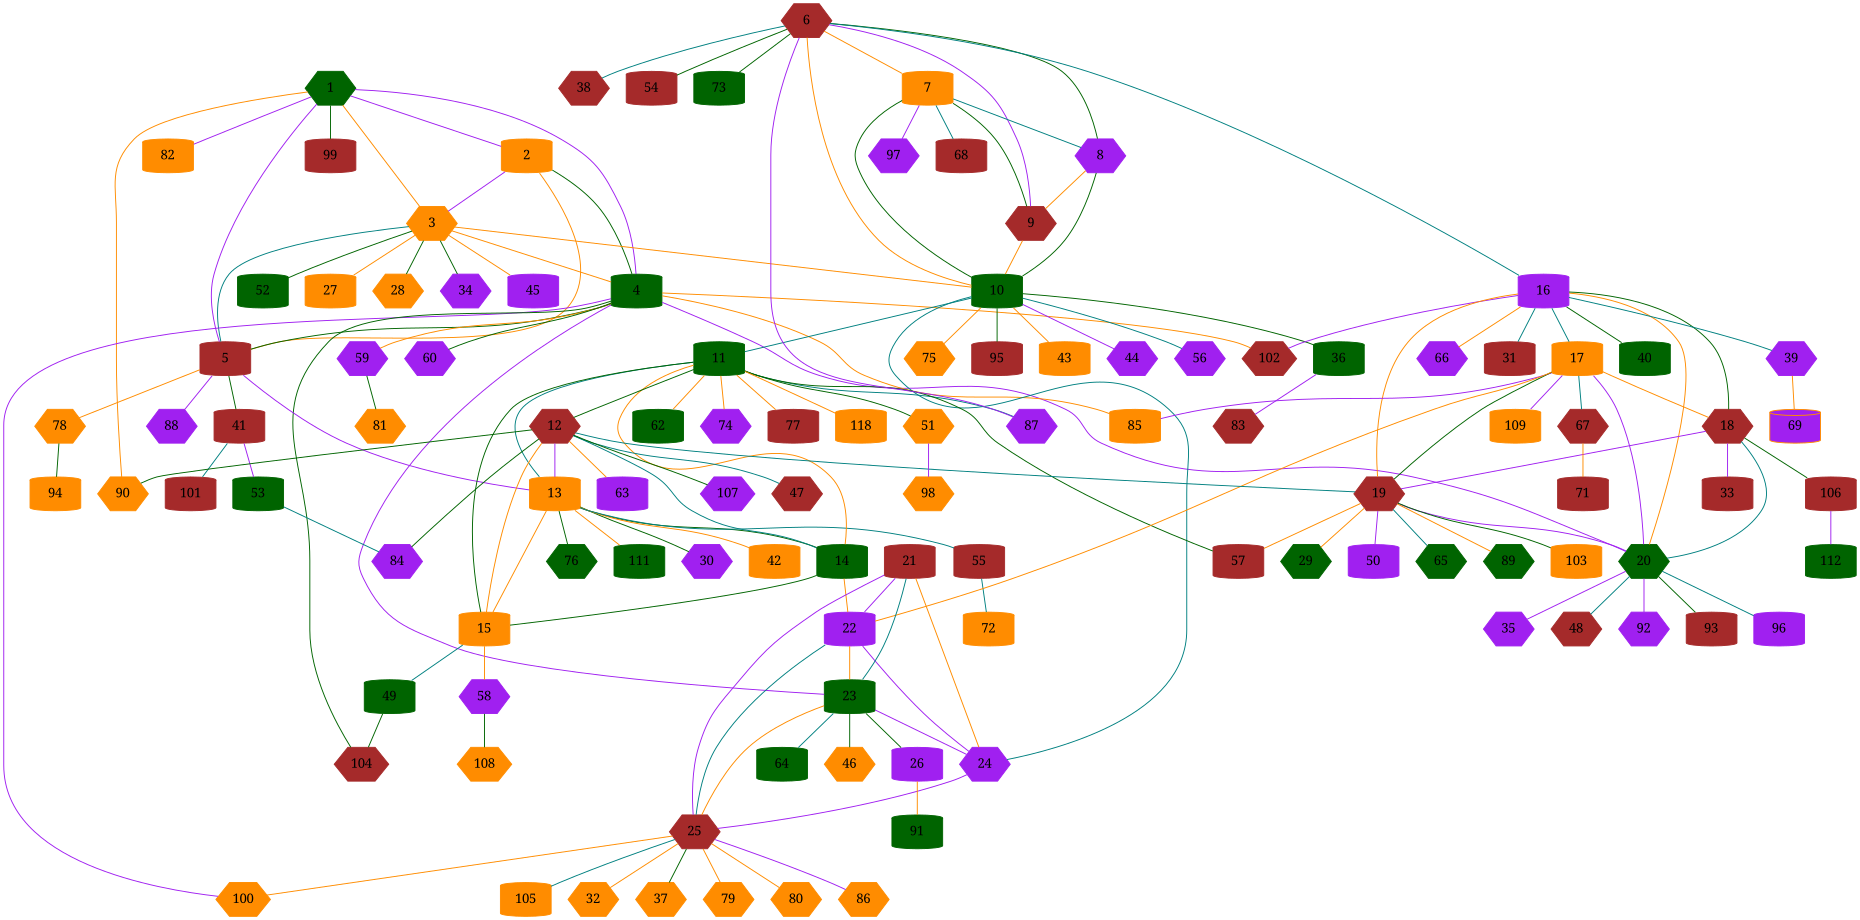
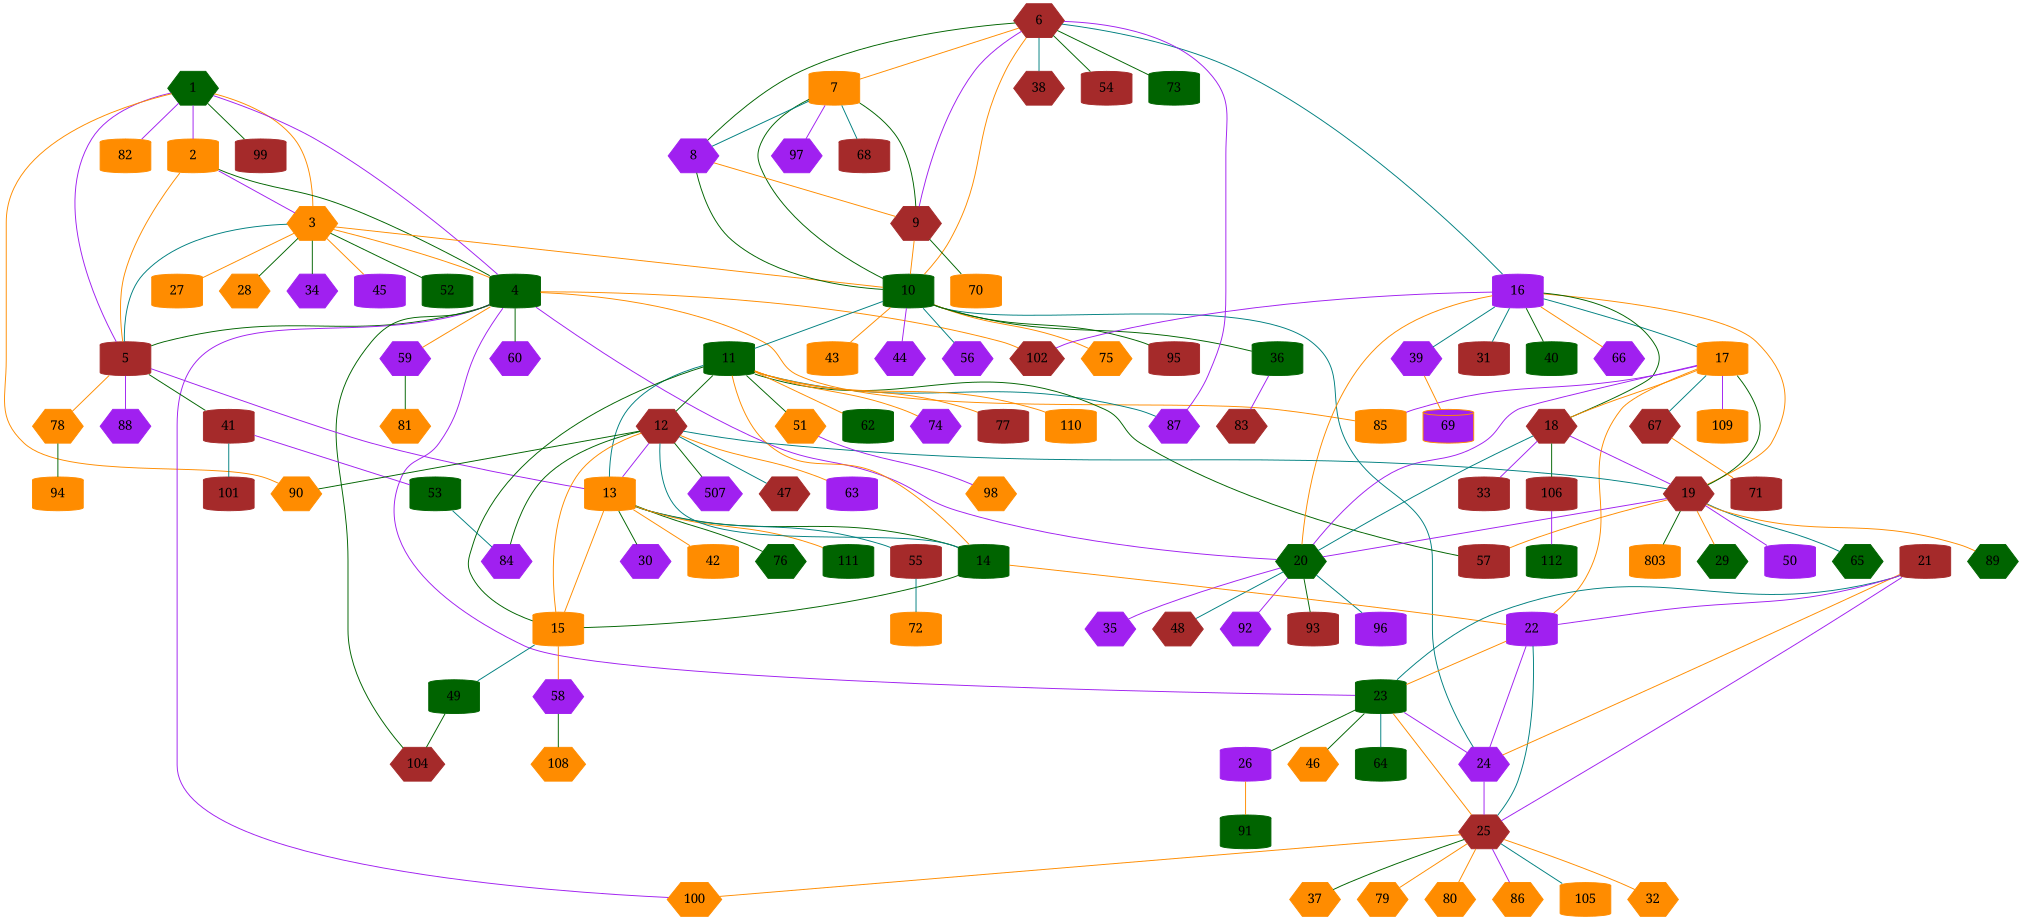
none -> (976, 291)
(861, 426) -> (1071, 426)
(728, 494) -> (715, 494)
(1576, 561) -> (1655, 561)
